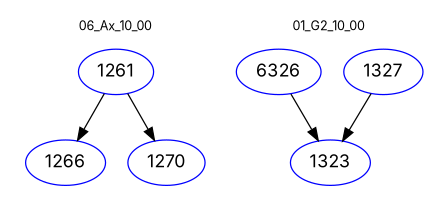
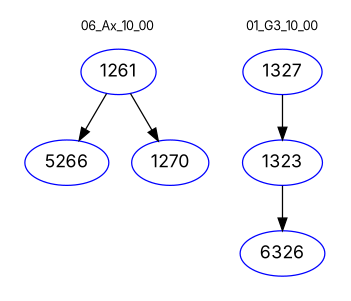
(329, 27) -> (282, 27)
(301, 112) -> (282, 202)
(66, 163) -> (67, 163)
